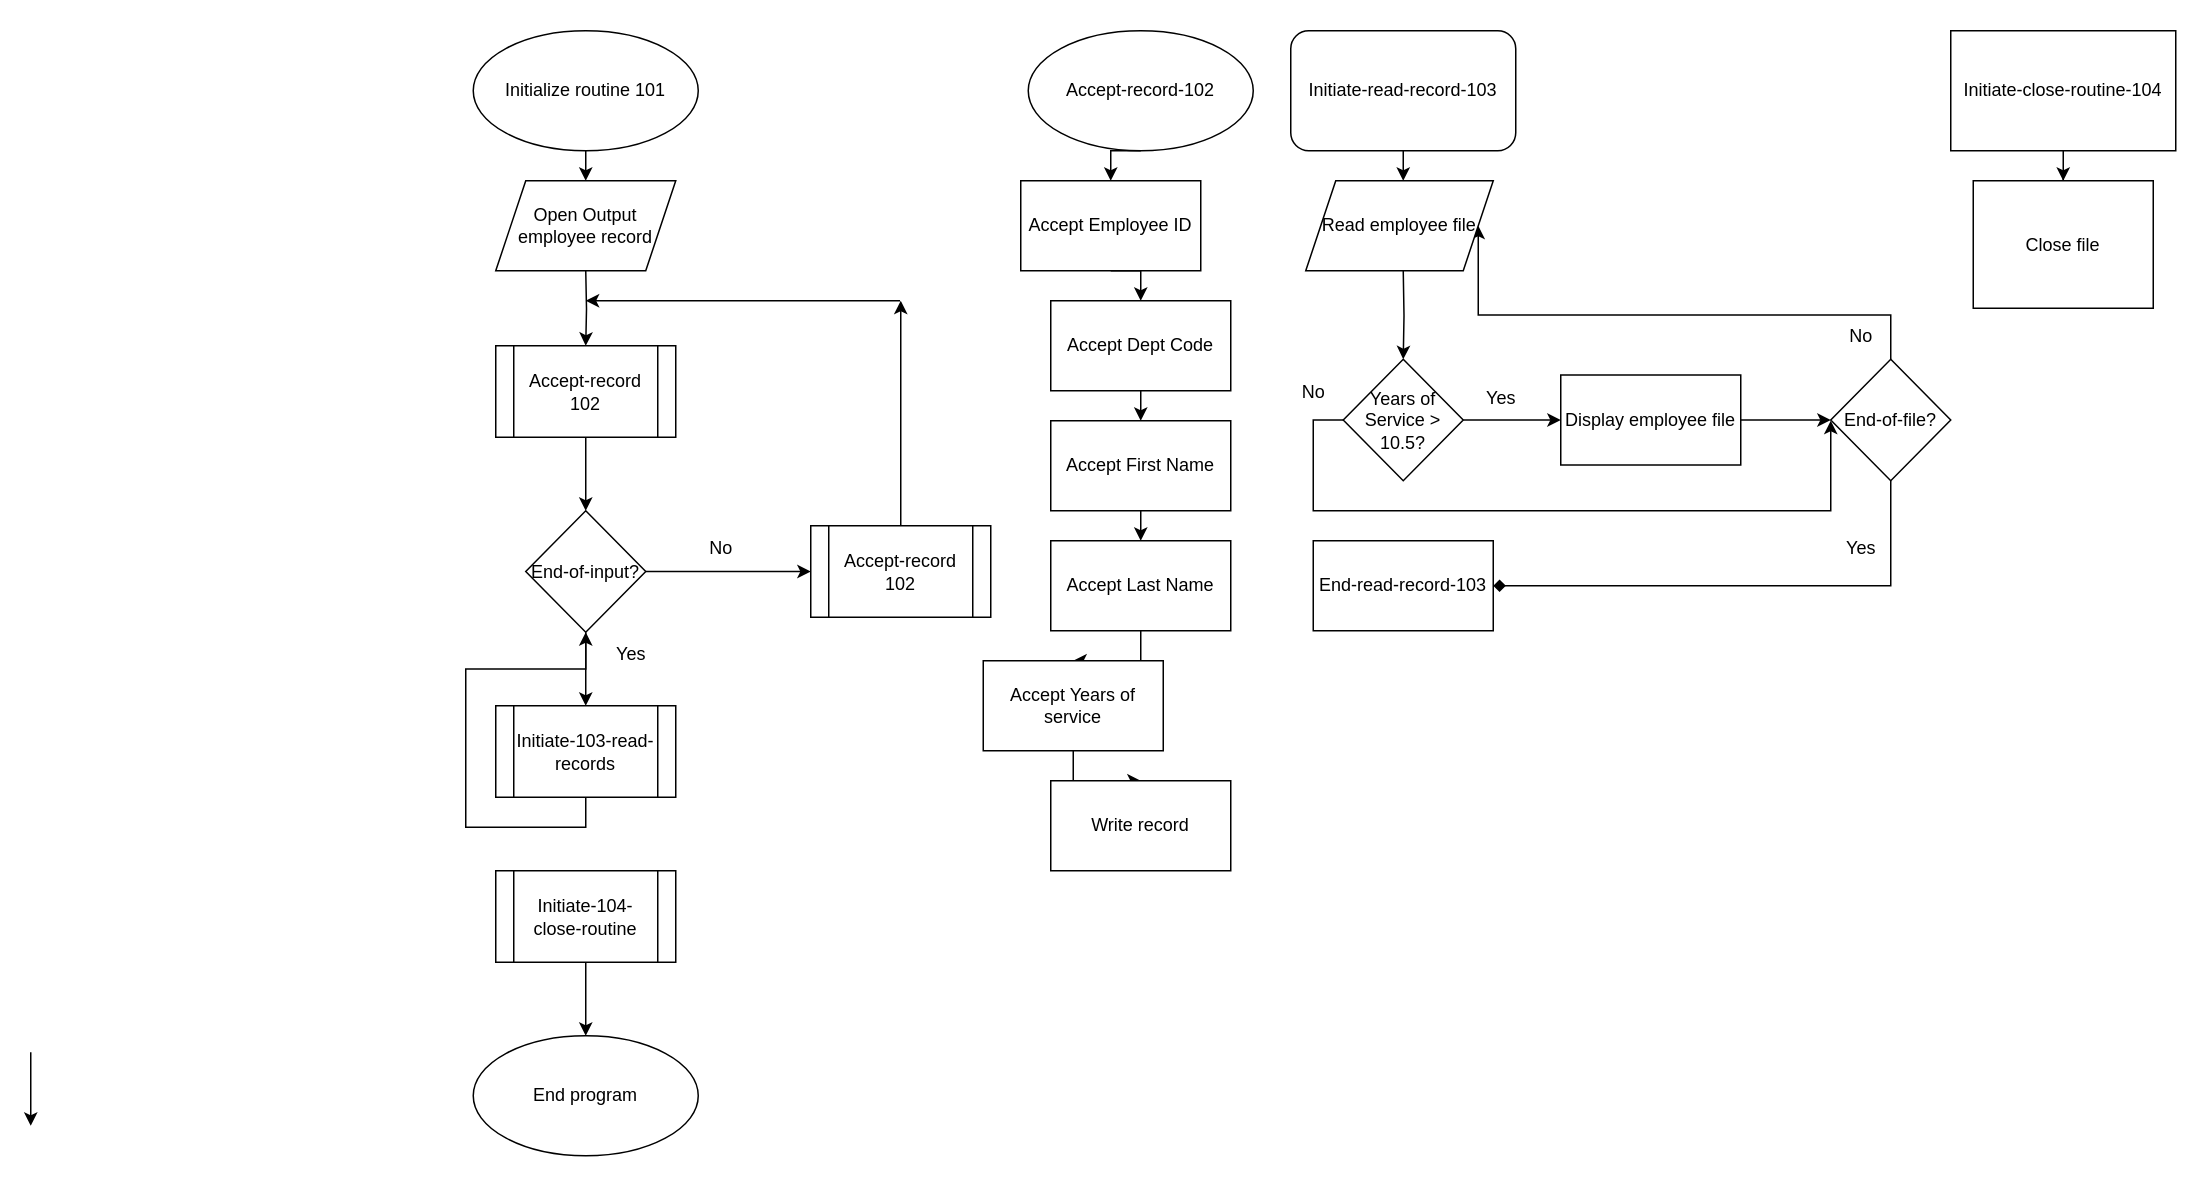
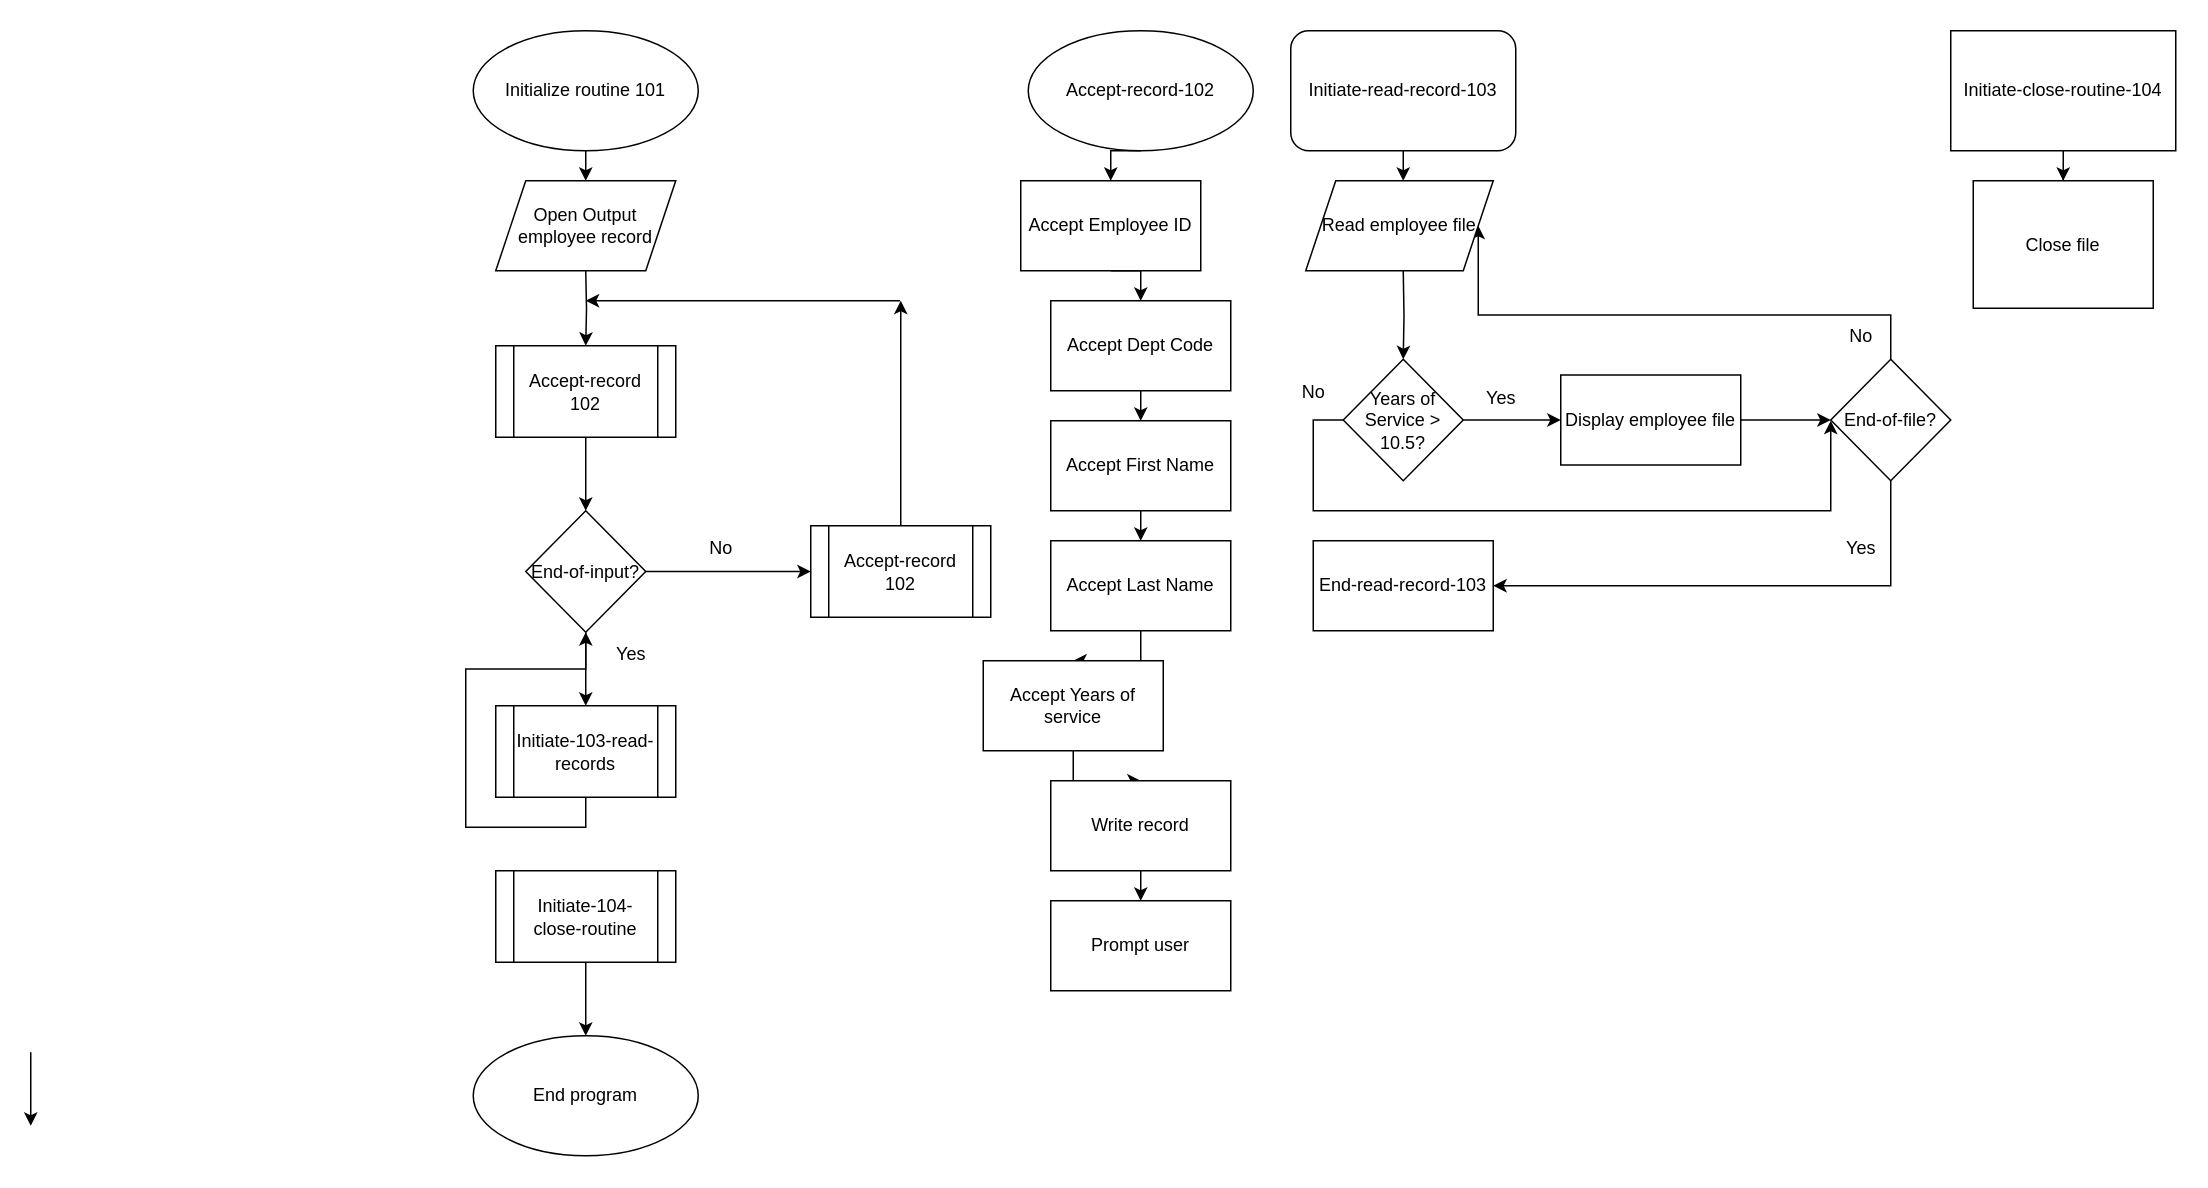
(1506, 586) -> (1505, 586)
none -> (1141, 881)
none -> (1141, 946)
